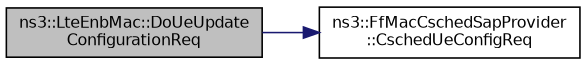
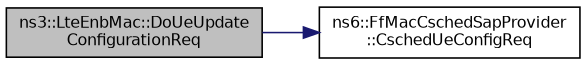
(450, 33) -> (450, 33)
